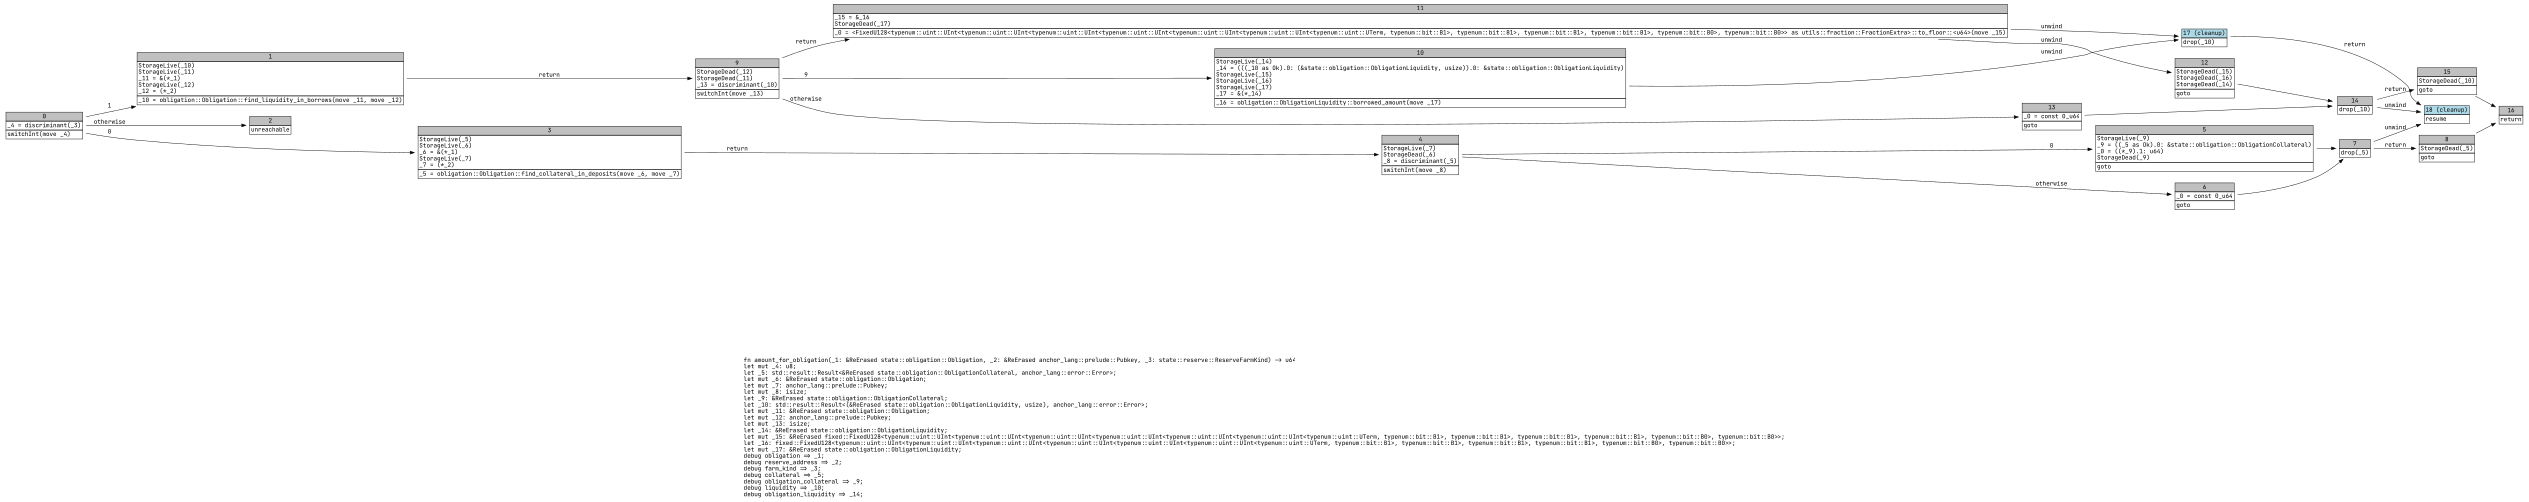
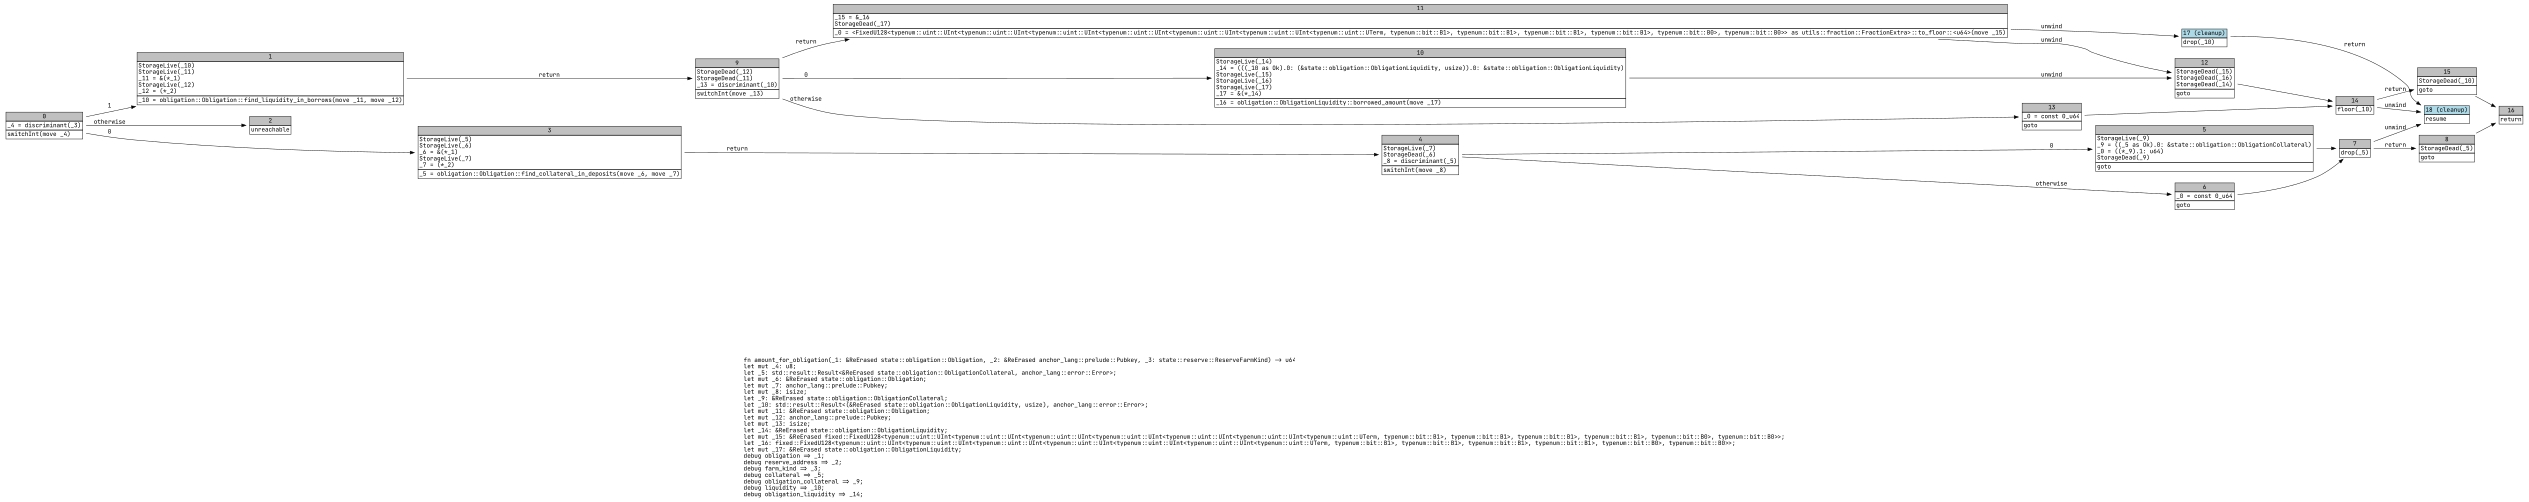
(806, 75) -> (806, 75)
(1903, 78) -> (1898, 78)
(2355, 110) -> (2355, 110)
